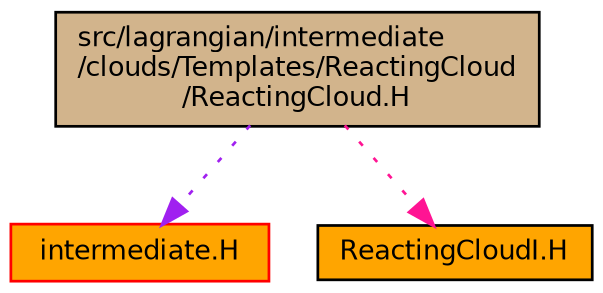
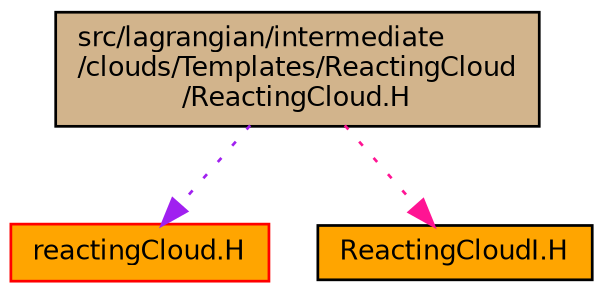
(140, 253) -> (140, 253)
